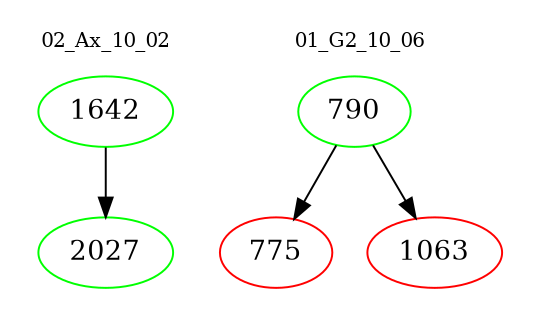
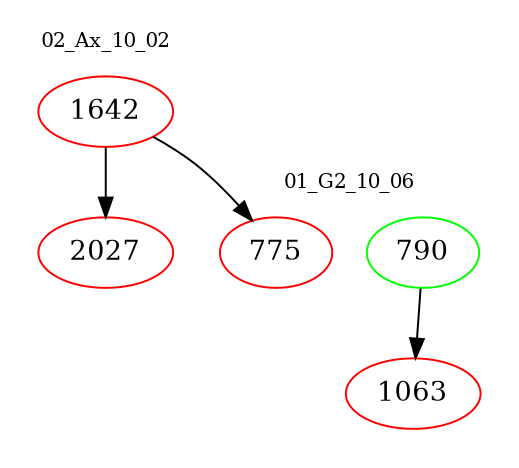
(106, 112) -> (106, 112)
(320, 174) -> (216, 182)
(106, 253) -> (106, 253)
